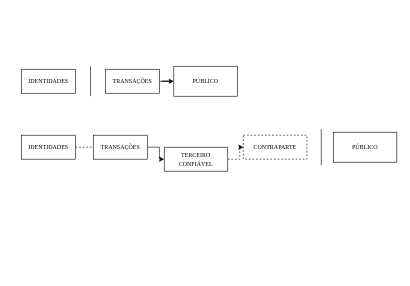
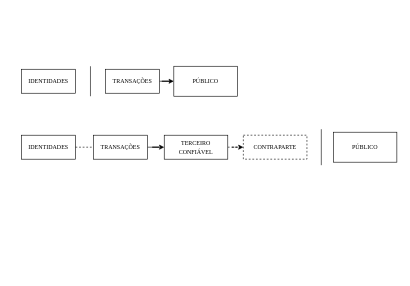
(196, 159) -> (196, 147)
